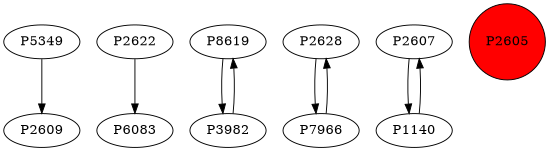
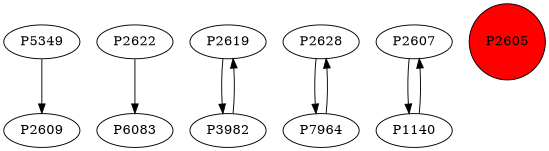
(228, 42) -> (228, 42)
(321, 131) -> (321, 131)
